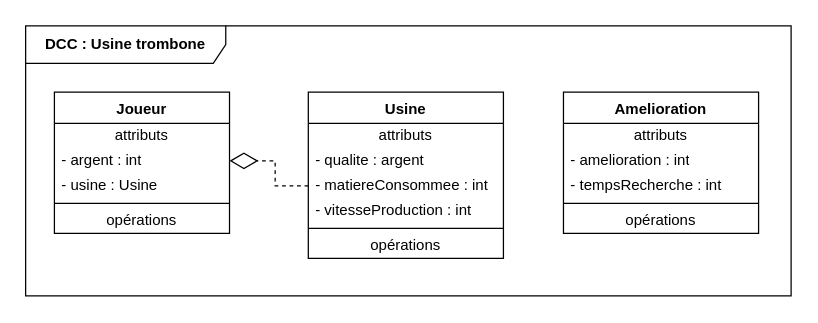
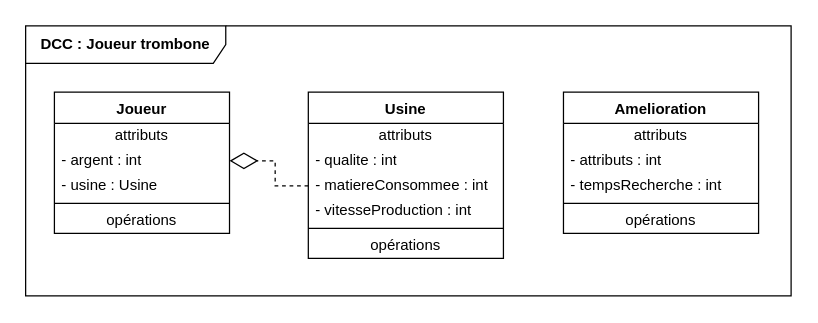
(126, 44) -> (126, 44)
(380, 161) -> (365, 161)
(639, 161) -> (630, 161)
